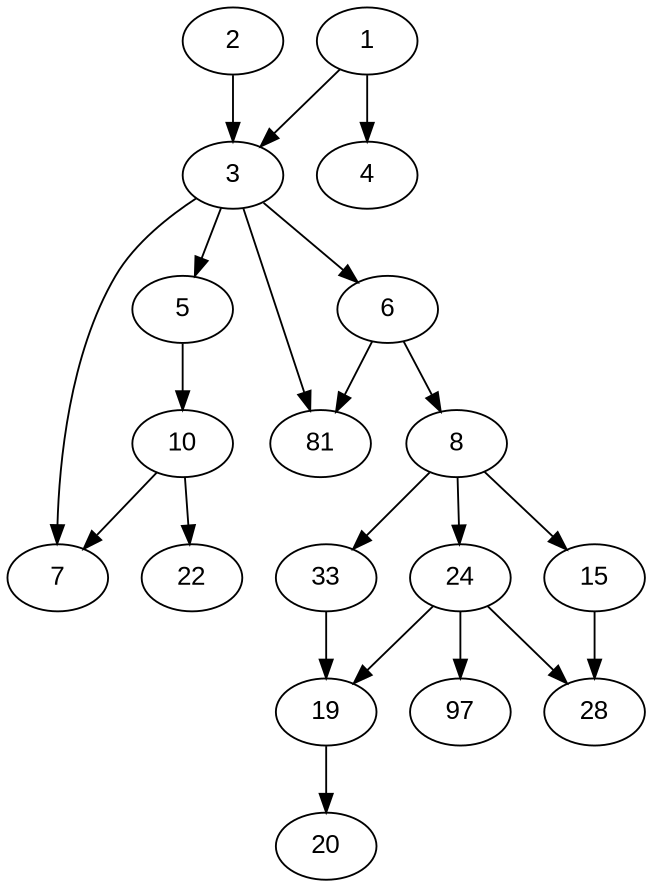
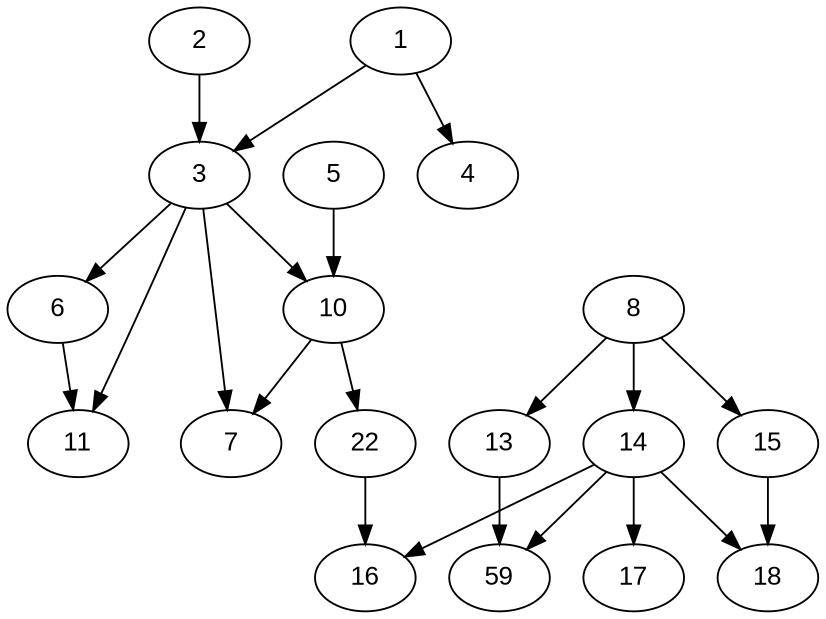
(211, 233) -> (260, 236)
(418, 368) -> none
(321, 444) -> (78, 444)
(326, 578) -> (500, 444)
none -> (365, 578)
(460, 578) -> (634, 444)
(326, 712) -> (500, 578)
(460, 712) -> (634, 578)
(595, 712) -> (768, 578)
(326, 846) -> none
